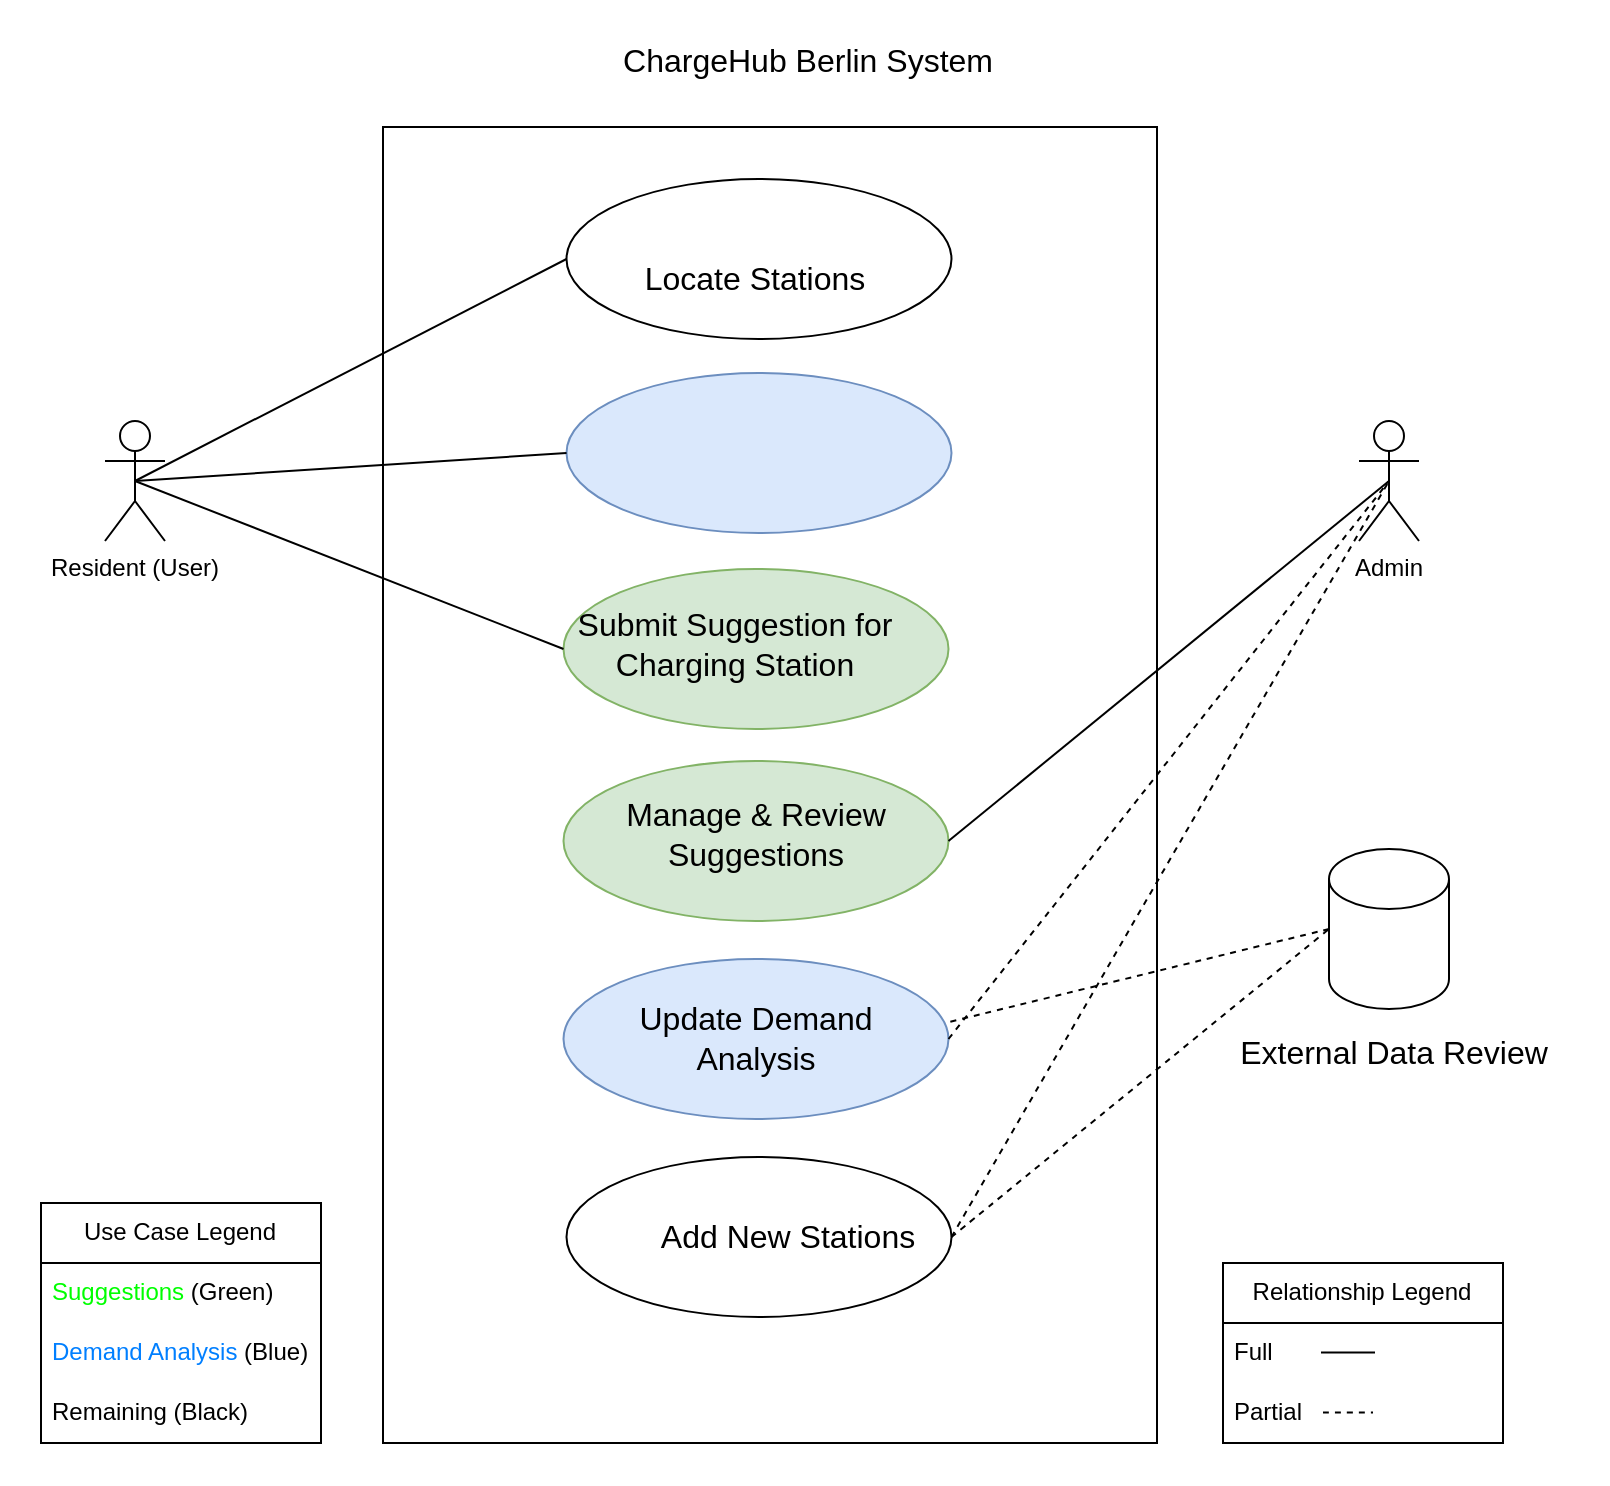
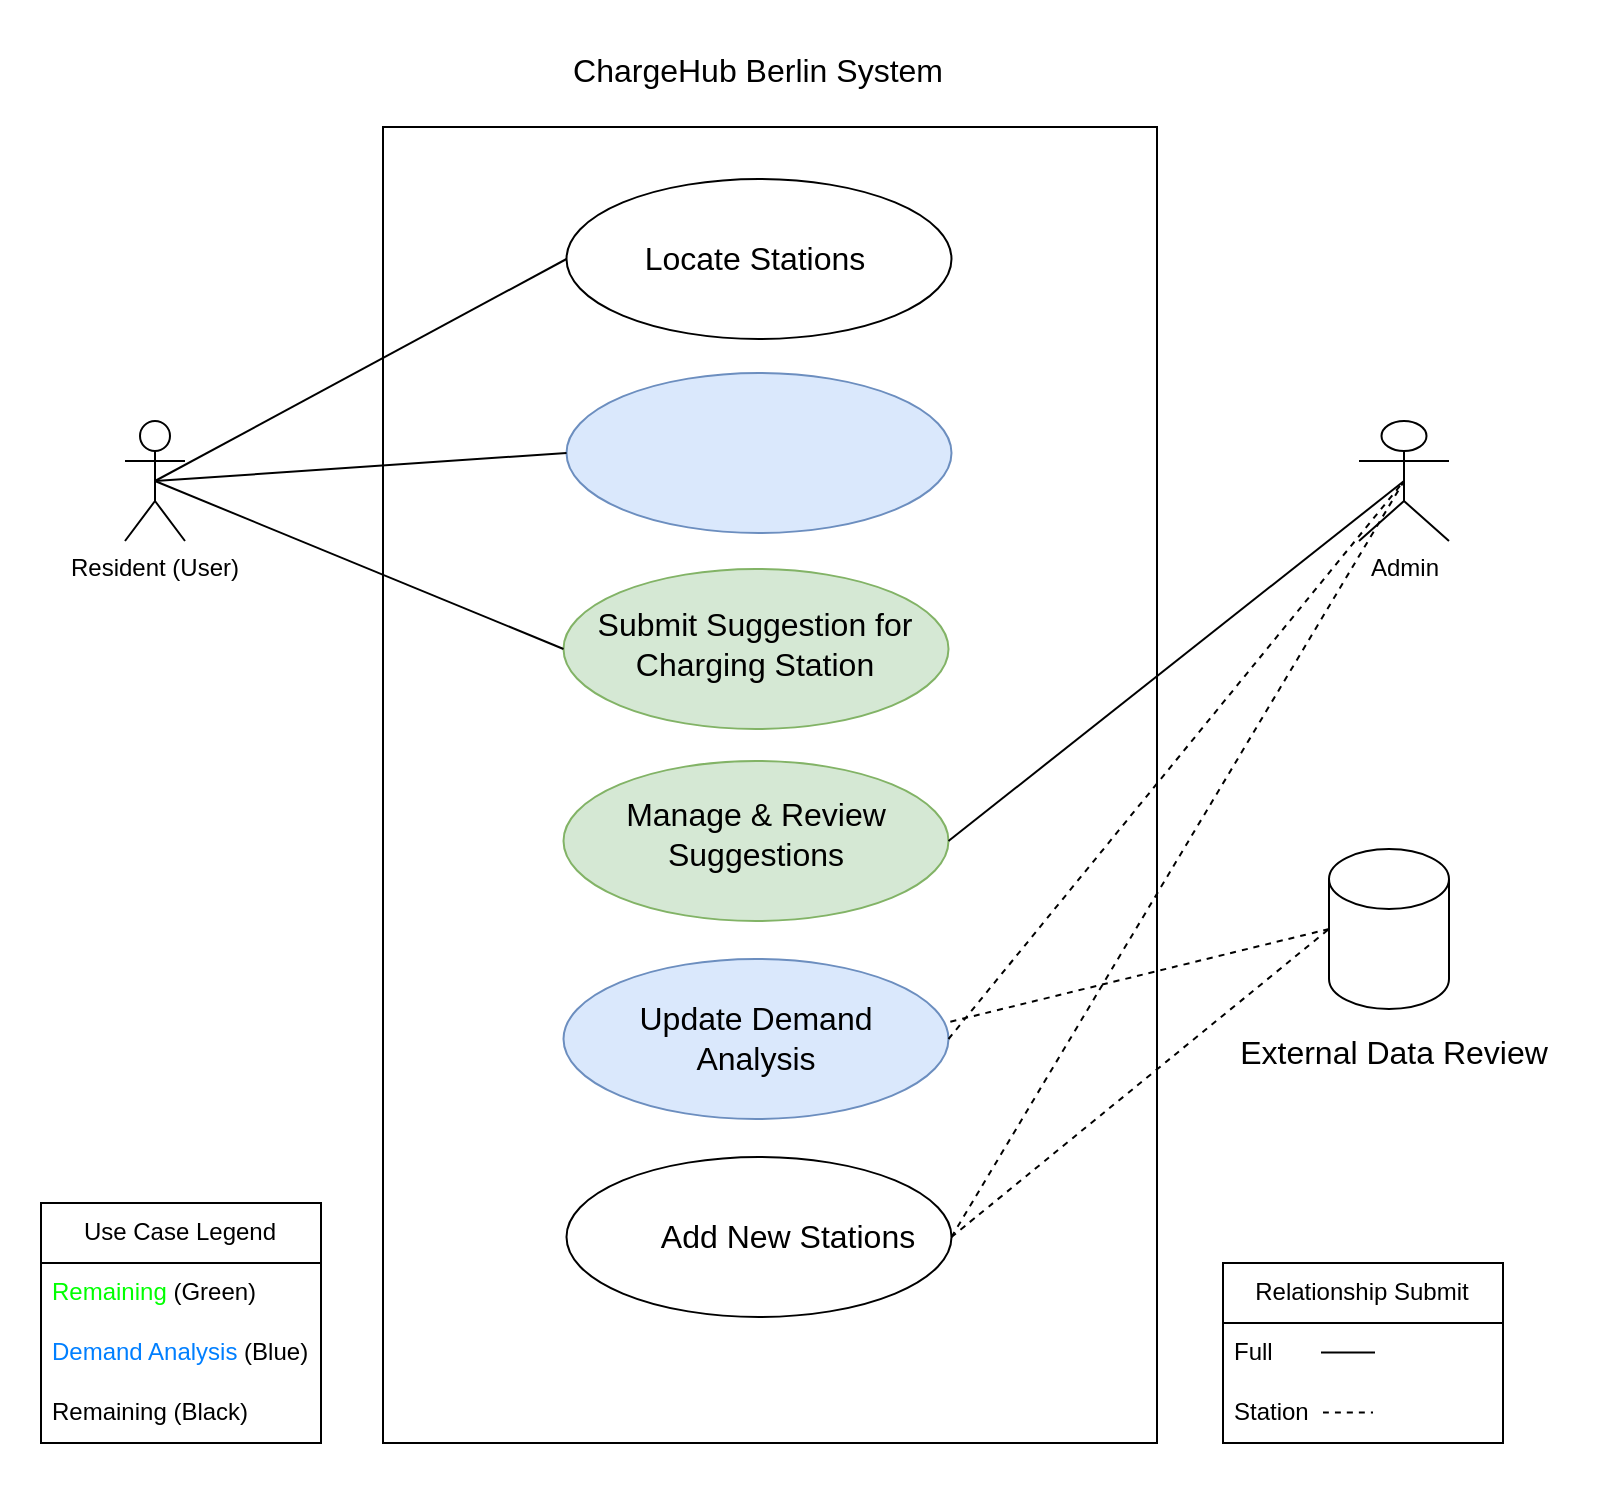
(809, 61) -> (759, 71)
(756, 279) -> (756, 259)
(135, 481) -> (155, 481)
(1389, 481) -> (1404, 481)
(736, 645) -> (756, 645)
(174, 1293) -> (158, 1293)
(1363, 1293) -> (1363, 1293)
(1276, 1413) -> (1279, 1413)
